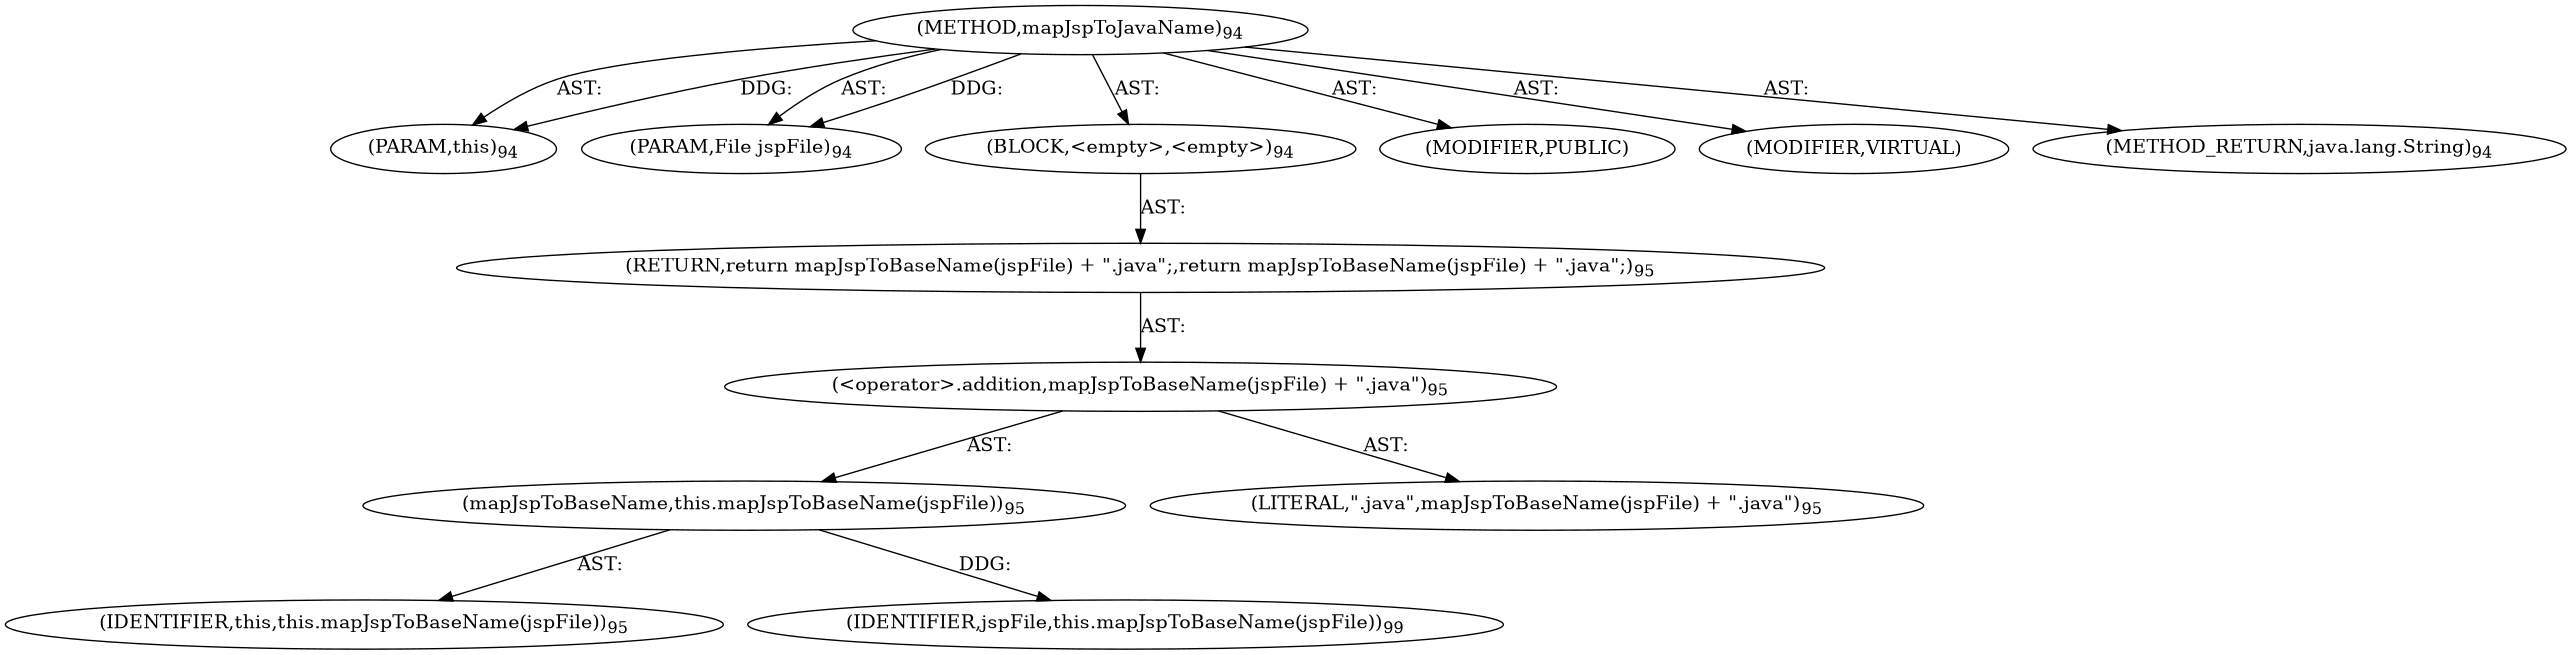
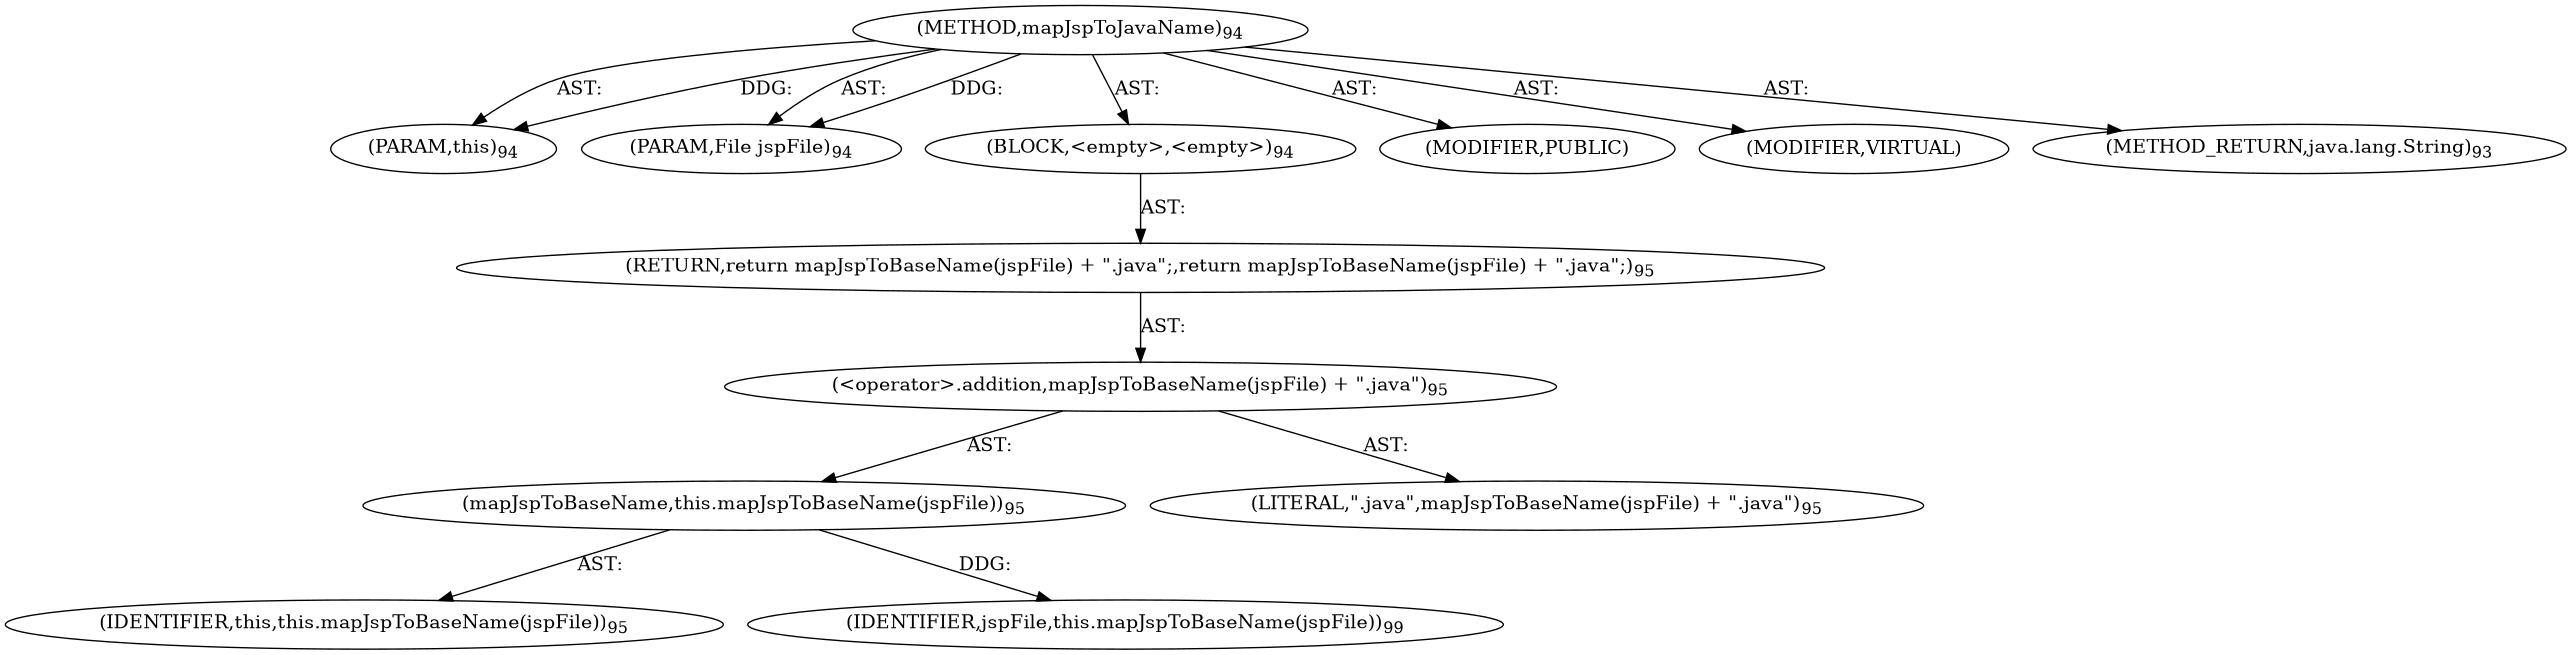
(2483, 147) -> (2483, 147)
